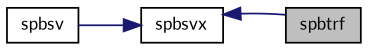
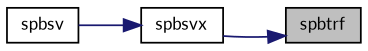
(263, 14) -> (246, 37)
